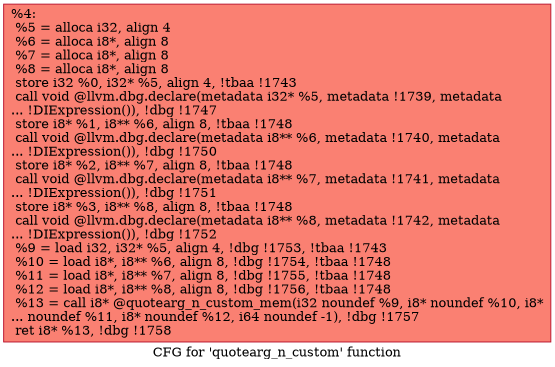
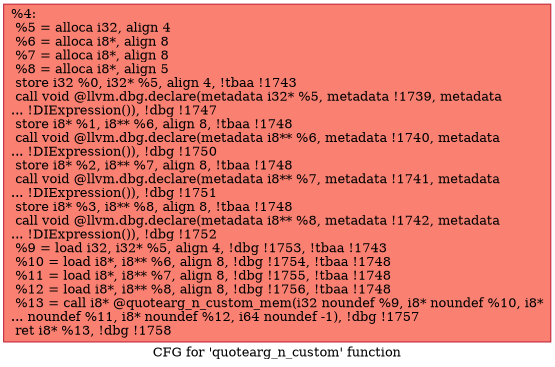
(90, 69) -> (90, 69)
